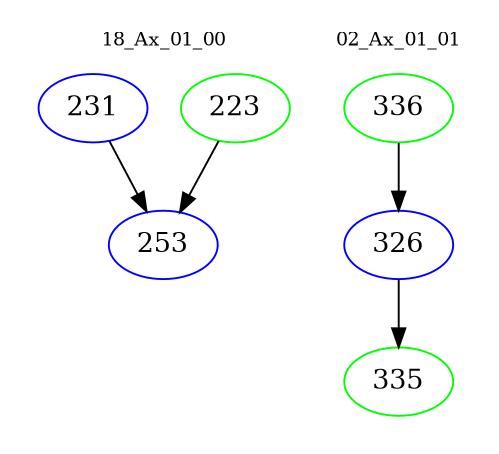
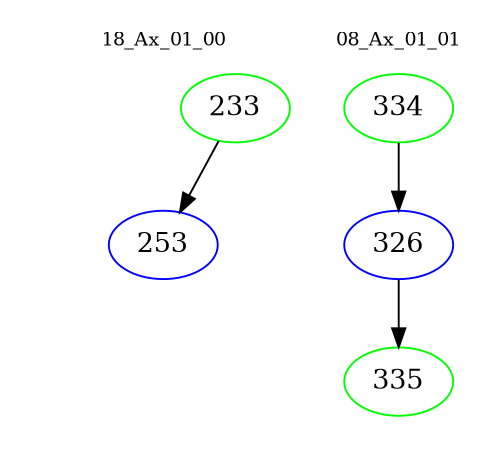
(399, 41) -> (399, 41)
(93, 108) -> none
(235, 108) -> (235, 108)
(399, 108) -> (399, 108)
